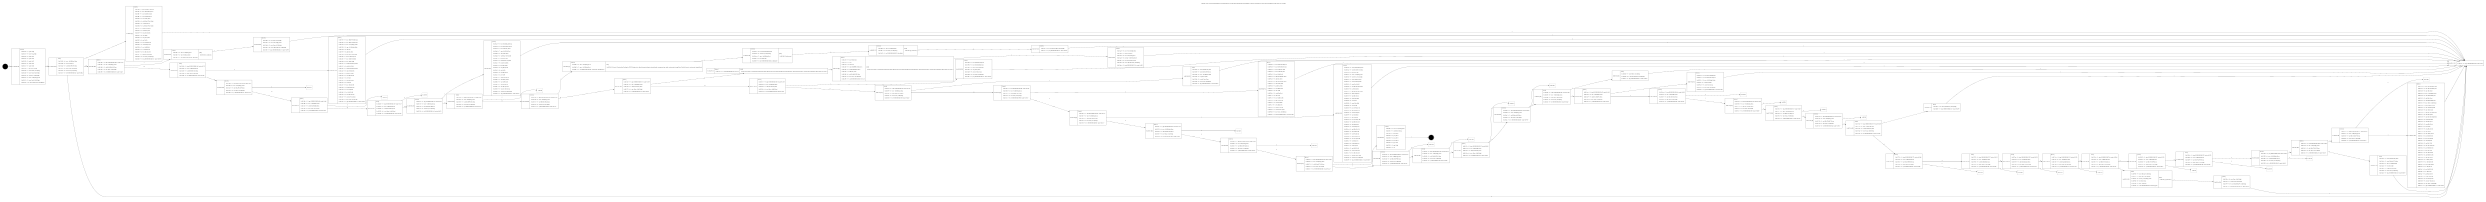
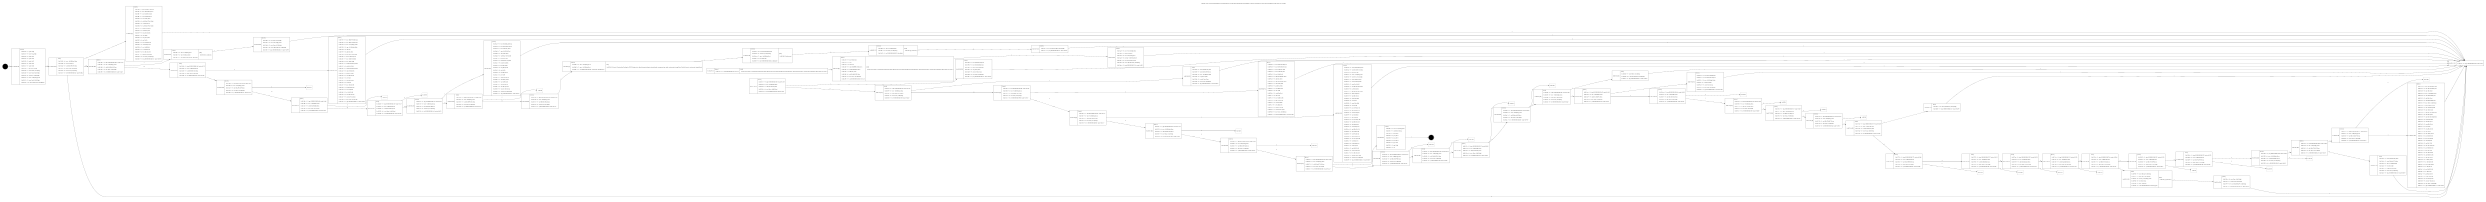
(632, 86) -> none
